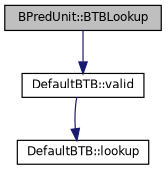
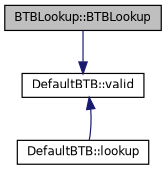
(83, 18) -> (83, 18)
(75, 113) -> (91, 125)
